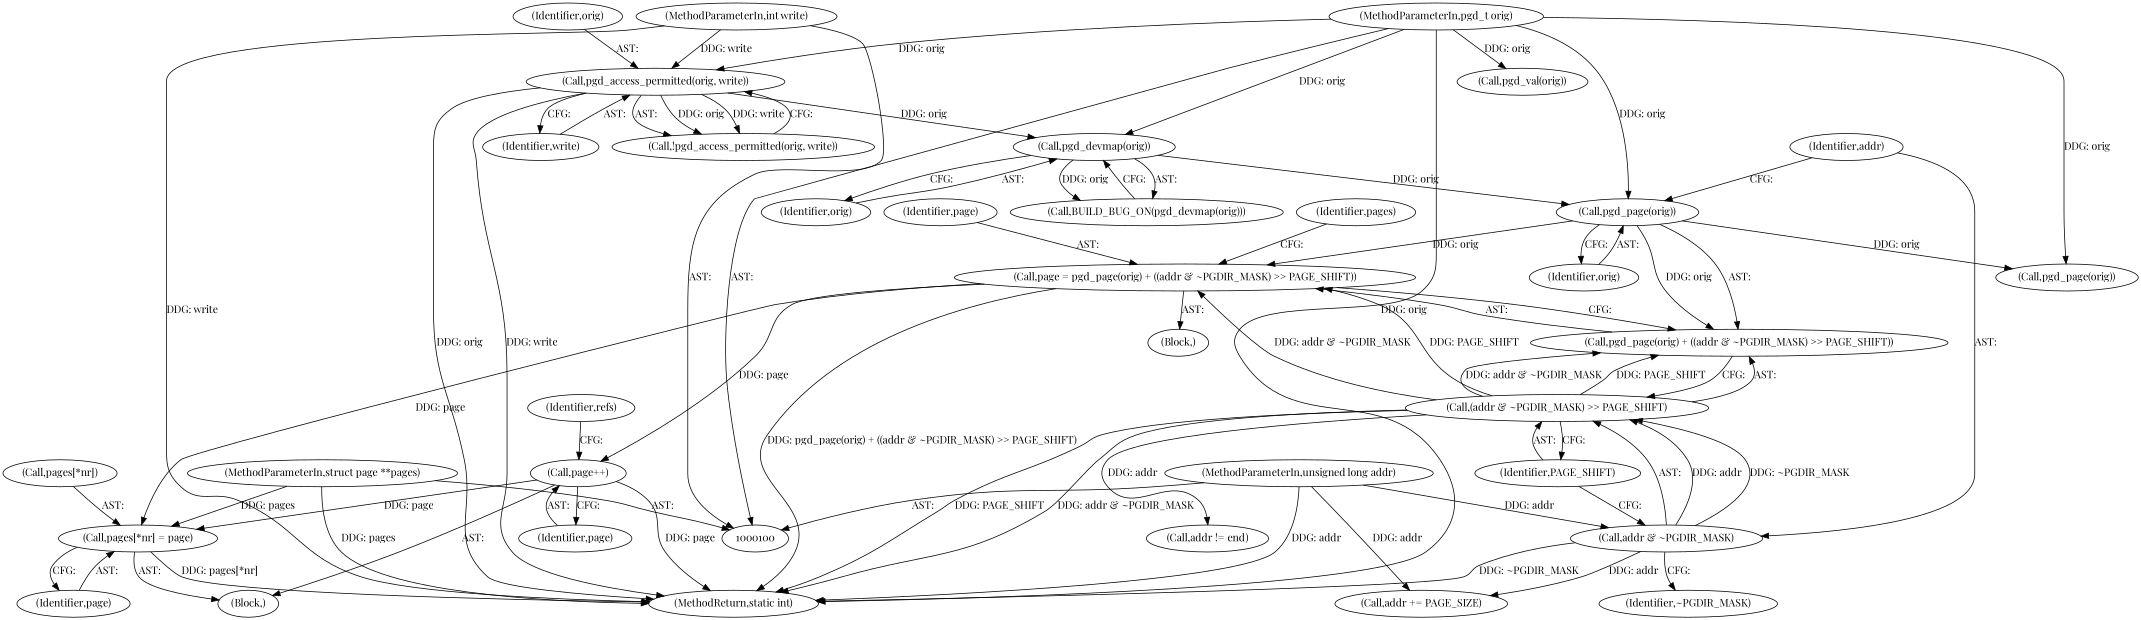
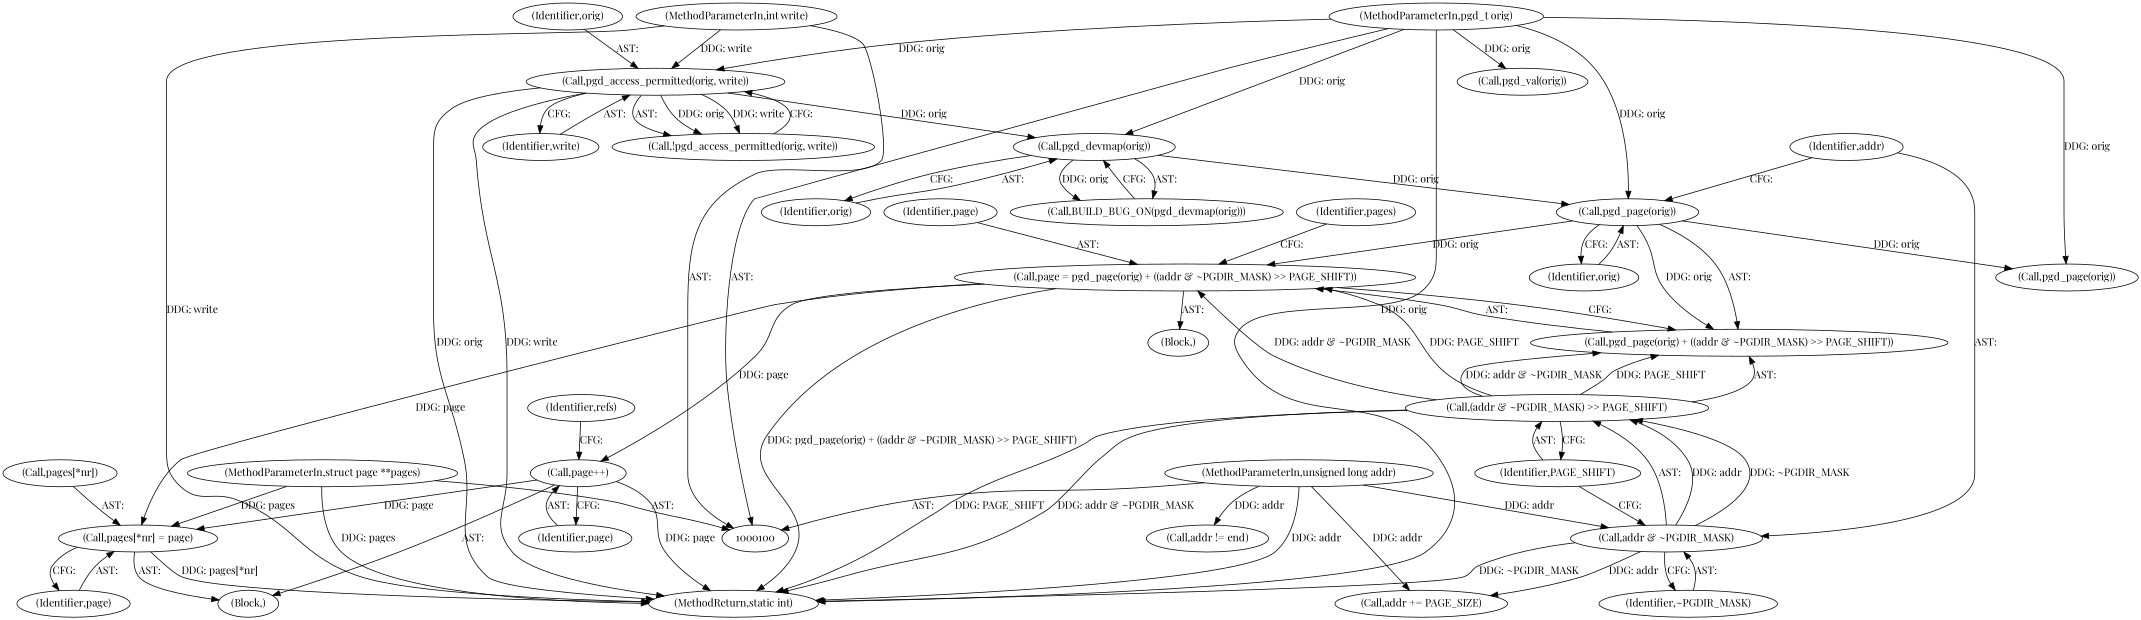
(1699, 386) -> none
(1192, 436) -> (1236, 499)
none -> (1695, 573)
